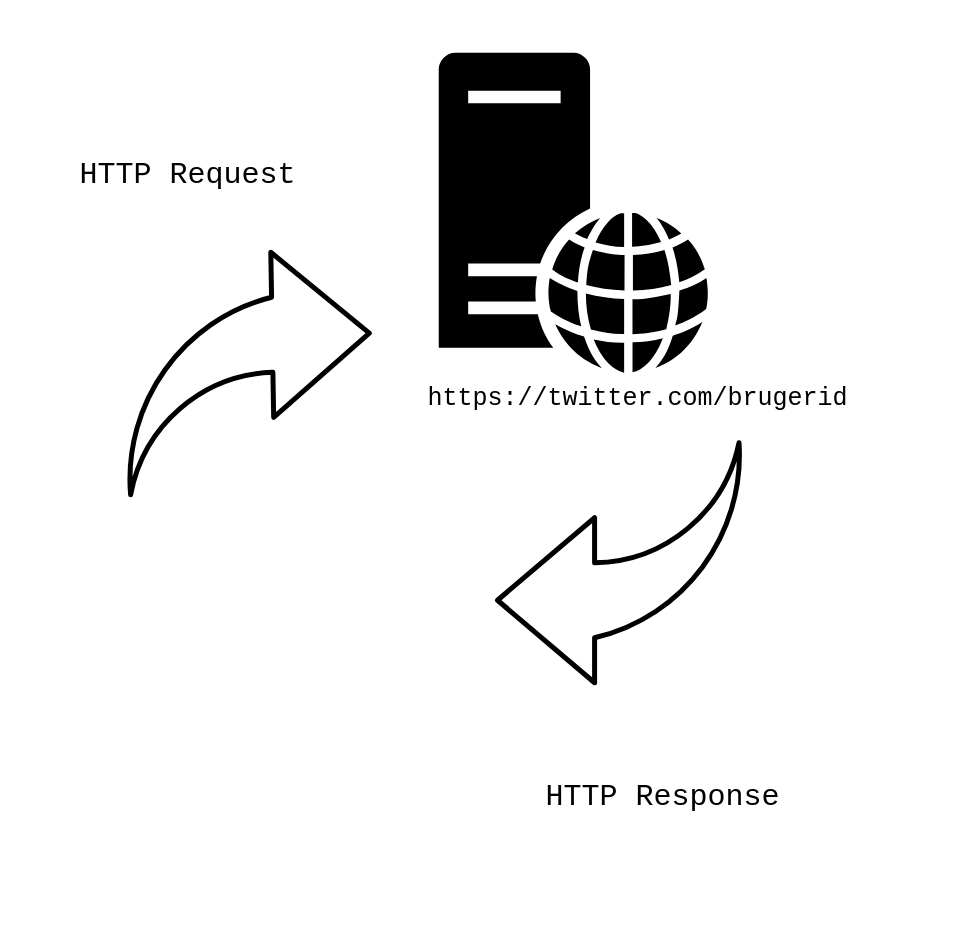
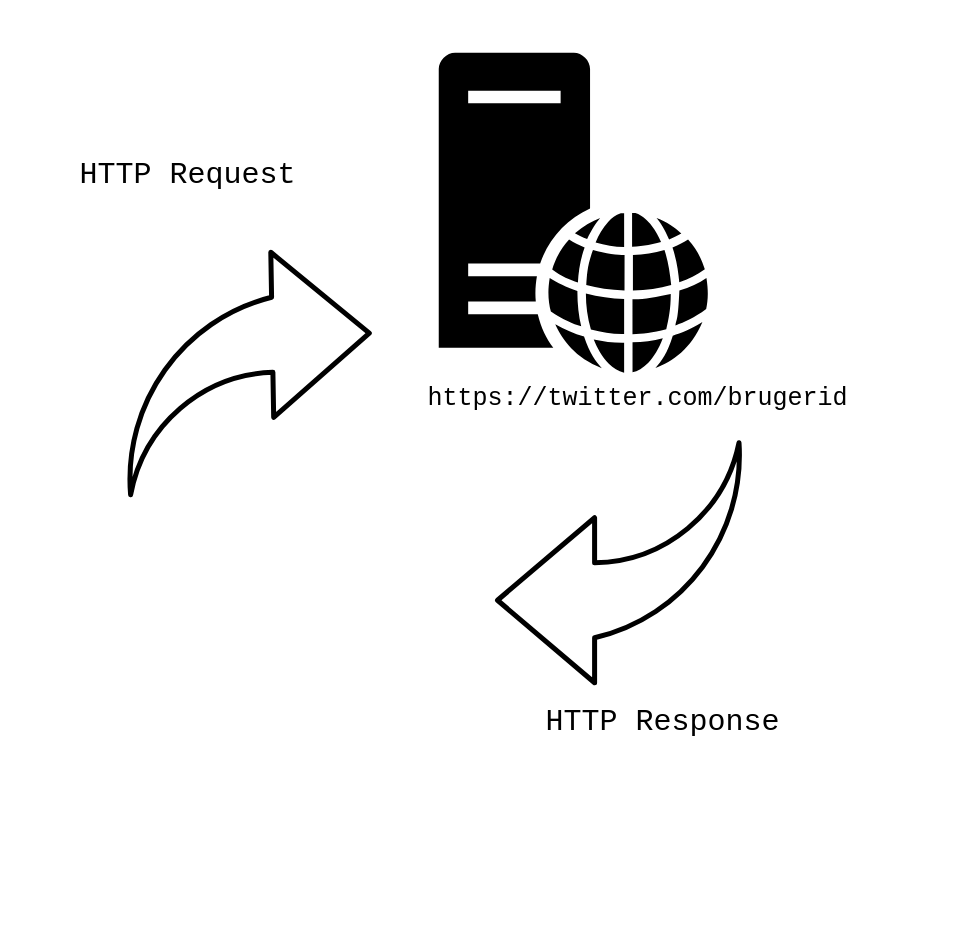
(664, 798) -> (664, 723)
